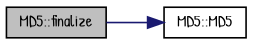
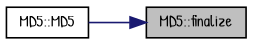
(127, 23) -> (109, 23)
